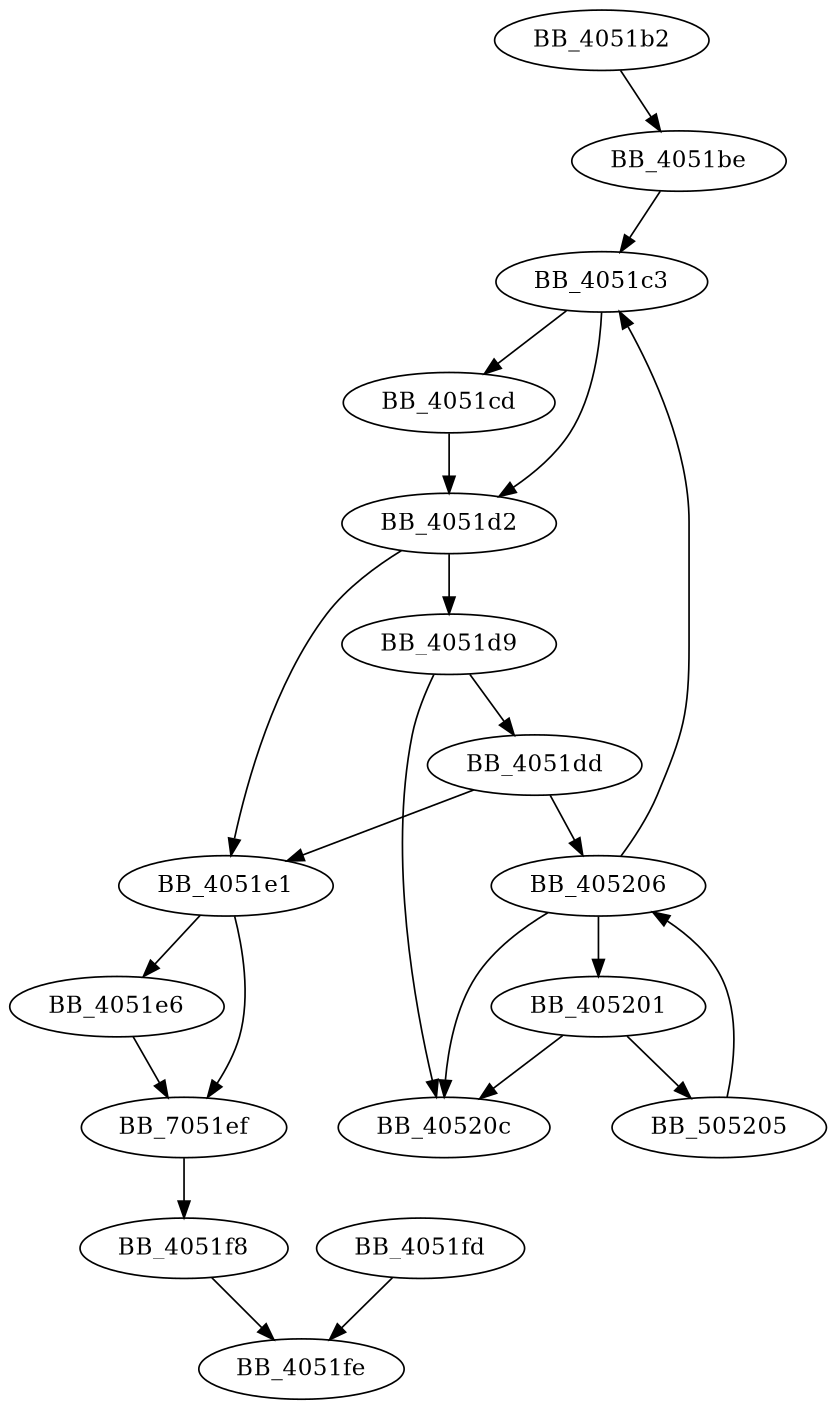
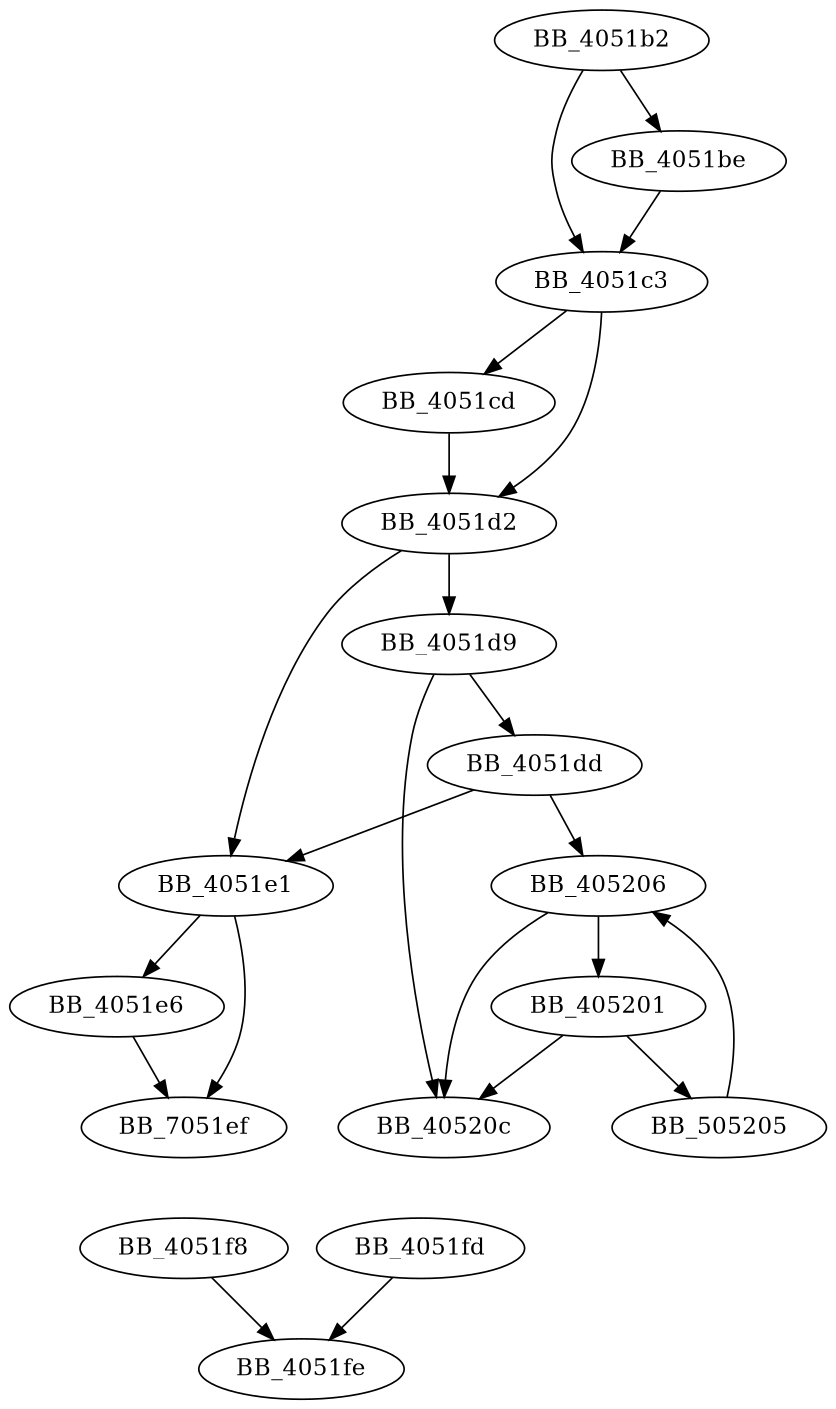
(689, 593) -> (552, 153)
(184, 1180) -> none
